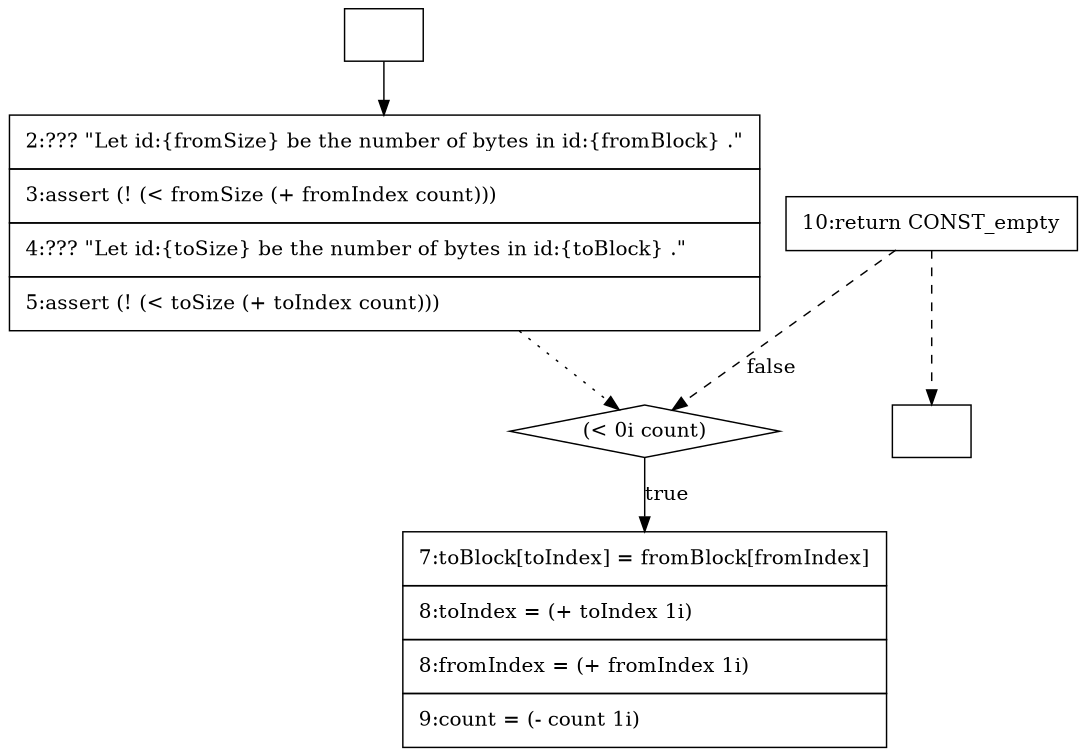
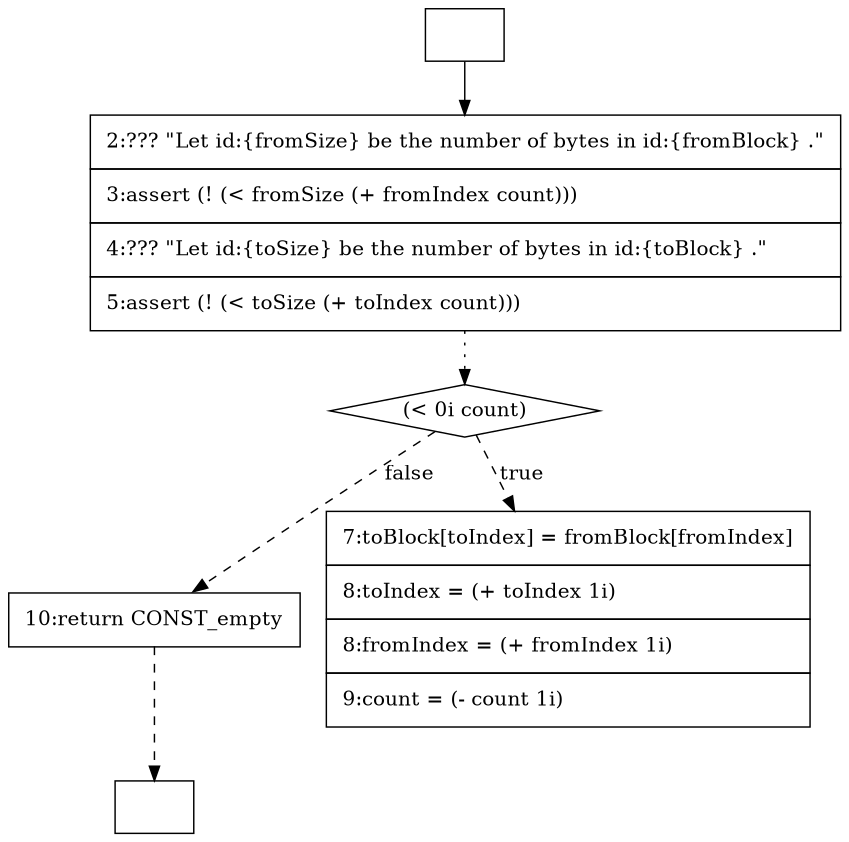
(790, 326) -> (320, 507)
(645, 487) -> (492, 466)
